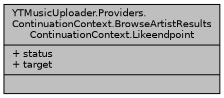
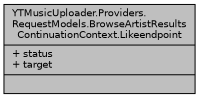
(112, 24) -> (100, 24)
